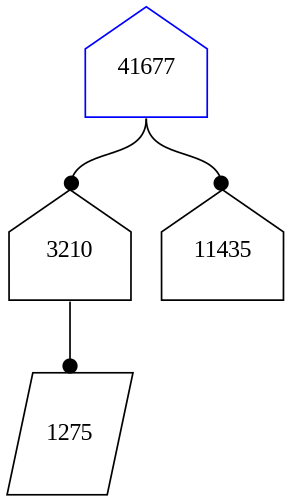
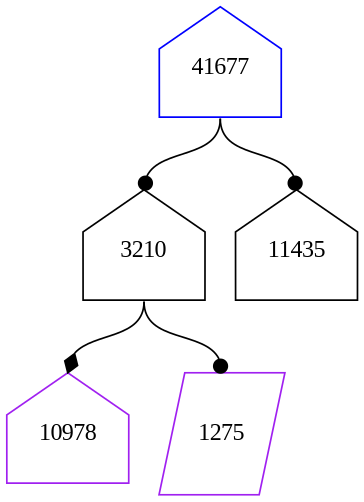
none -> (68, 434)
(70, 434) -> (222, 434)
